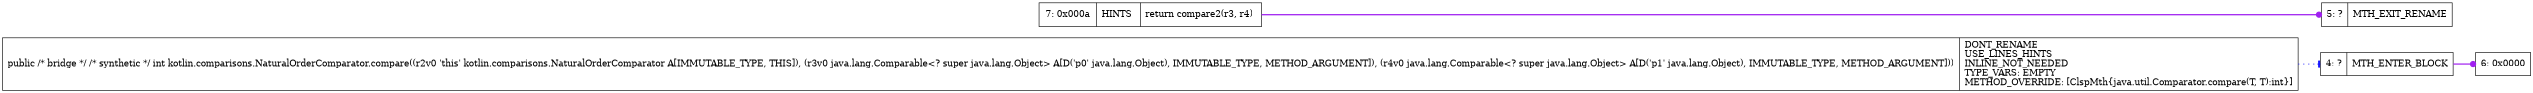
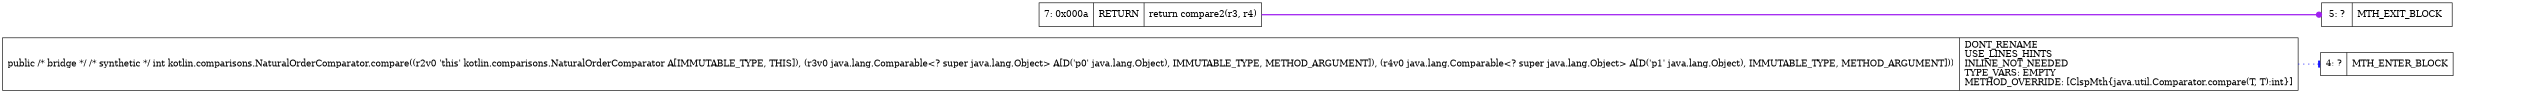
(1117, 14) -> (1119, 14)
(2400, 14) -> (2400, 14)
(2503, 64) -> none
